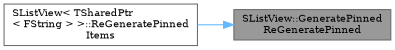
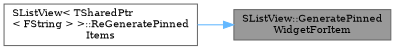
(312, 25) -> (312, 25)
